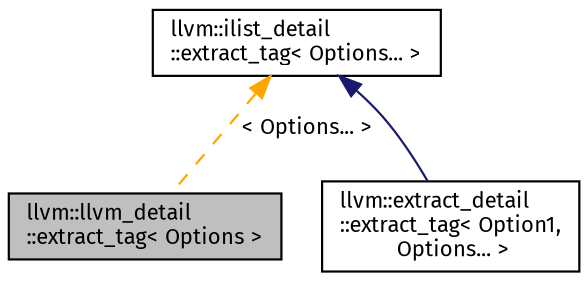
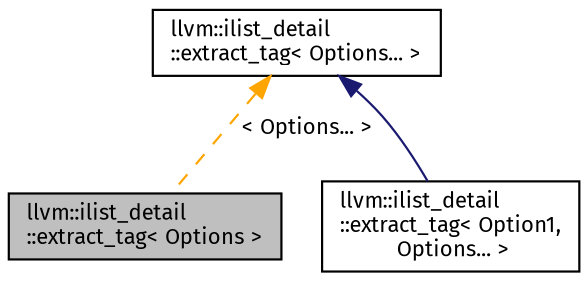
(145, 226) -> (145, 226)
(451, 226) -> (451, 226)
